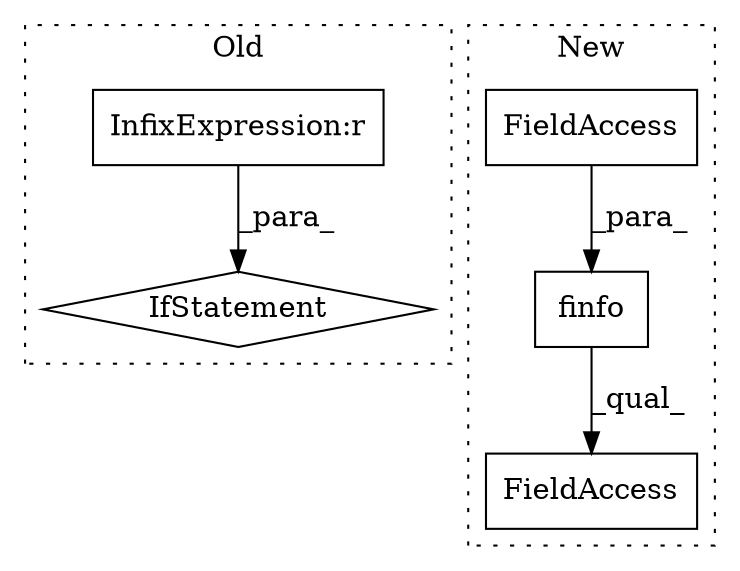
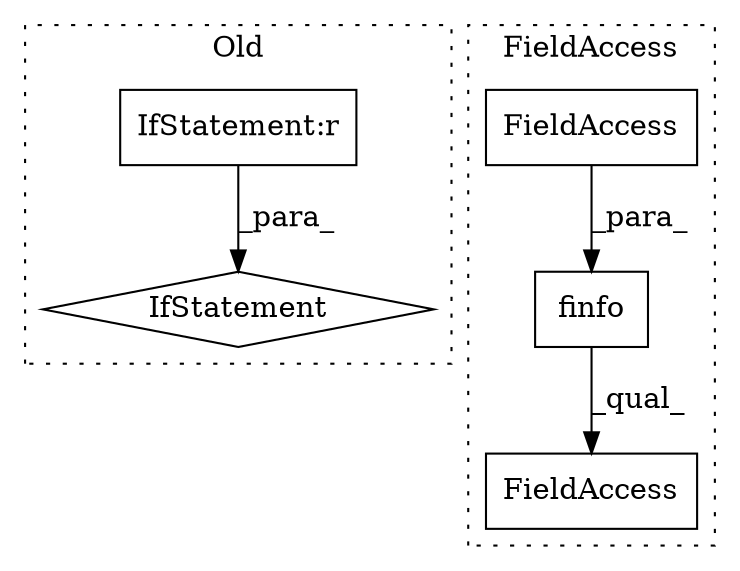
(592, 49) -> (592, 49)
(238, 128) -> (238, 128)
